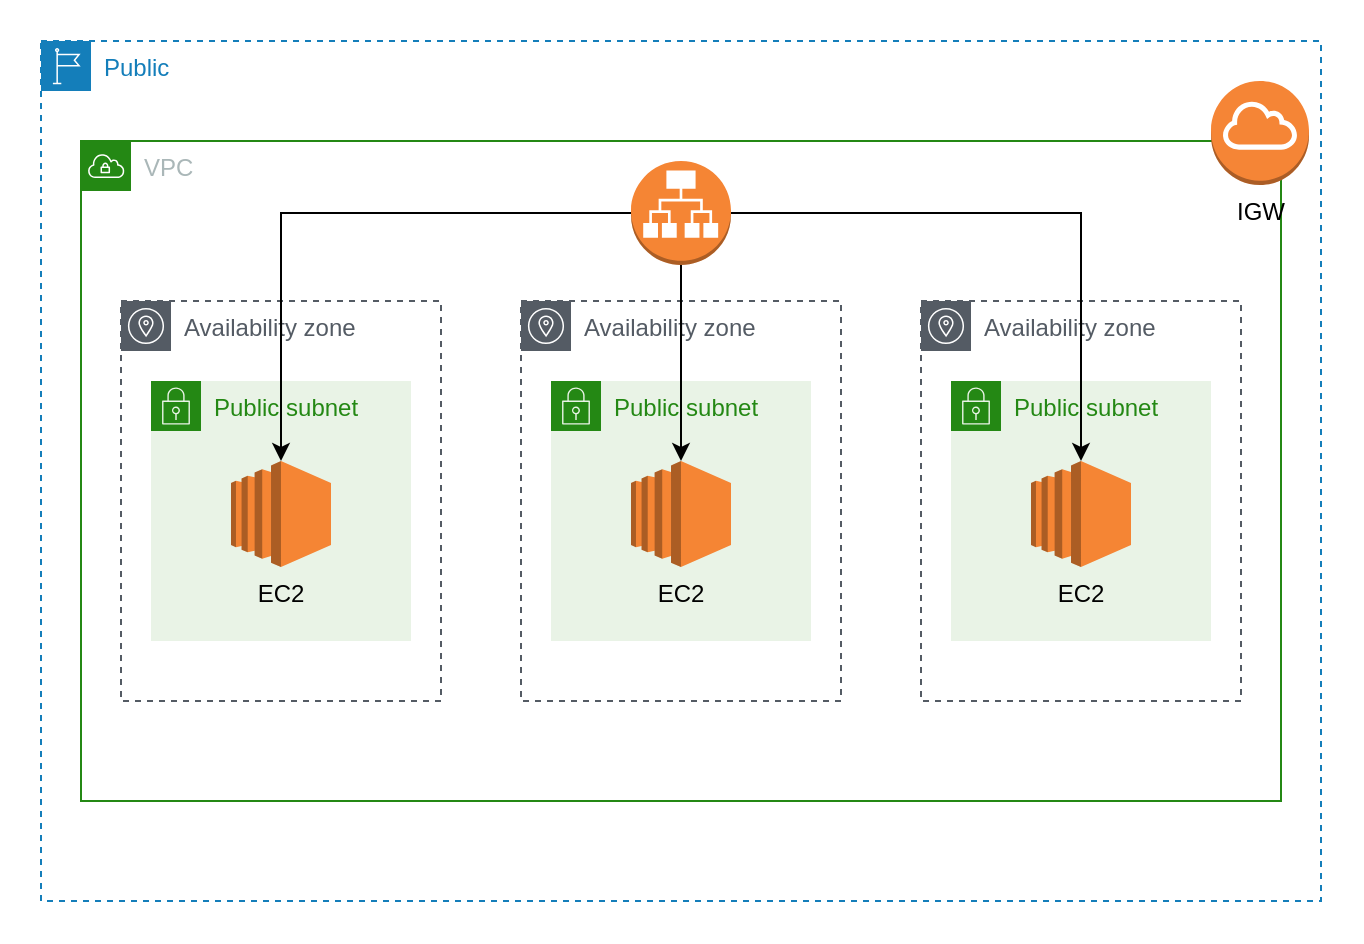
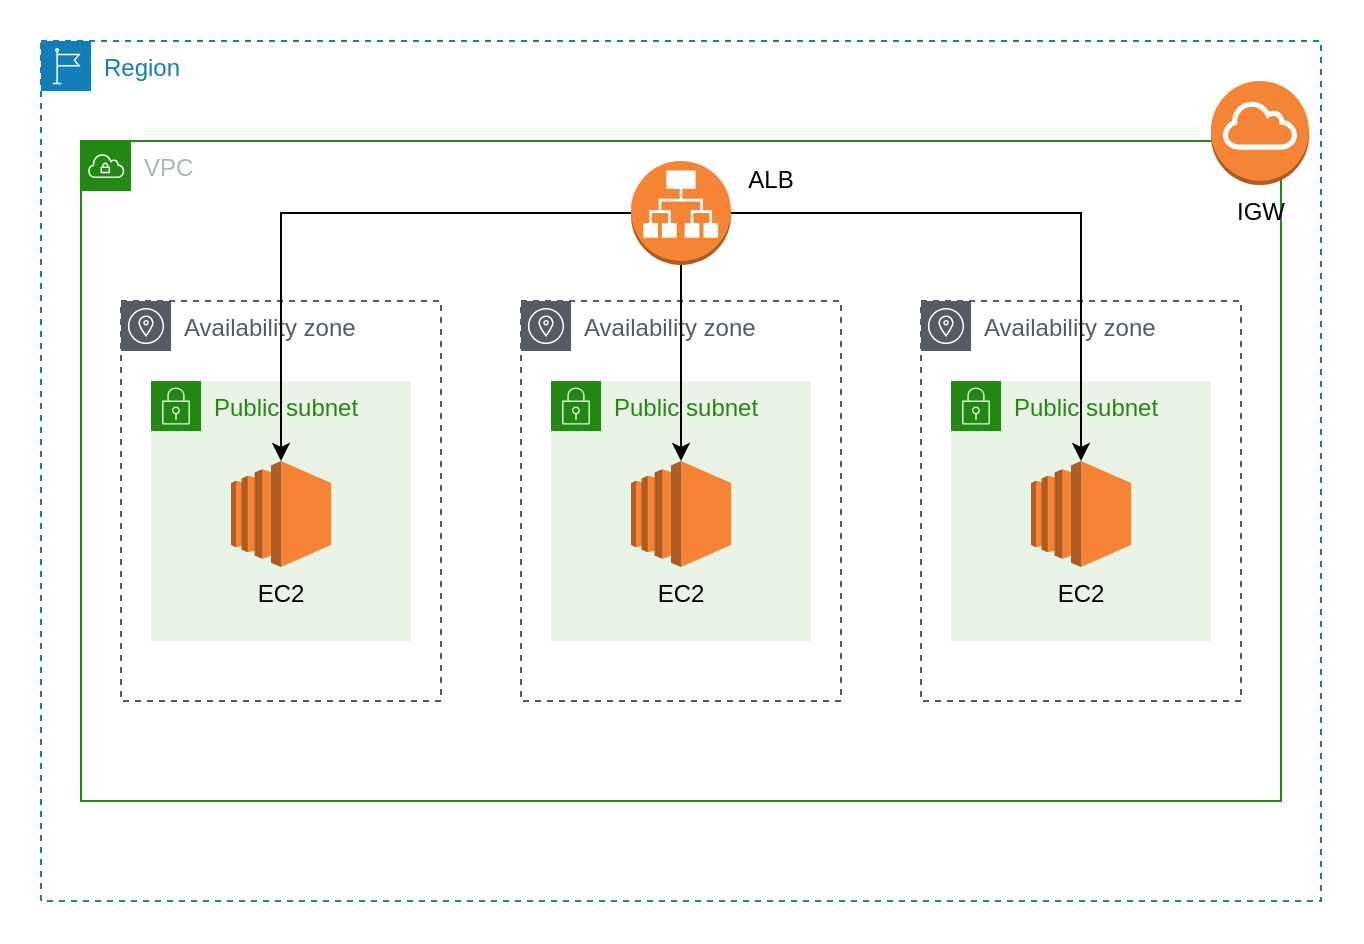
(139, 69) -> (142, 69)
none -> (771, 181)
